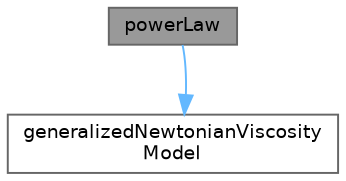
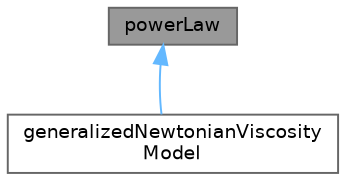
(186, 70) -> (160, 89)
